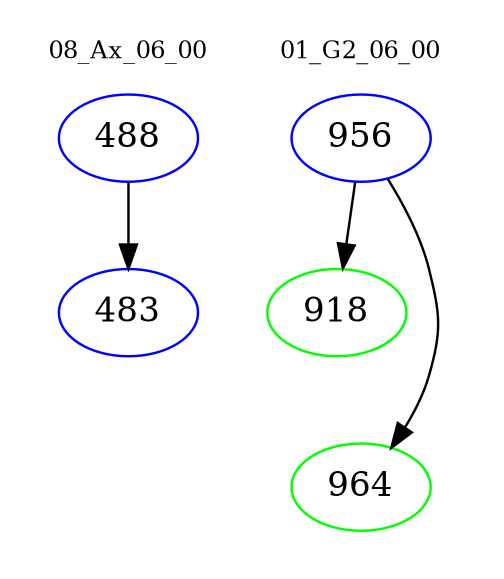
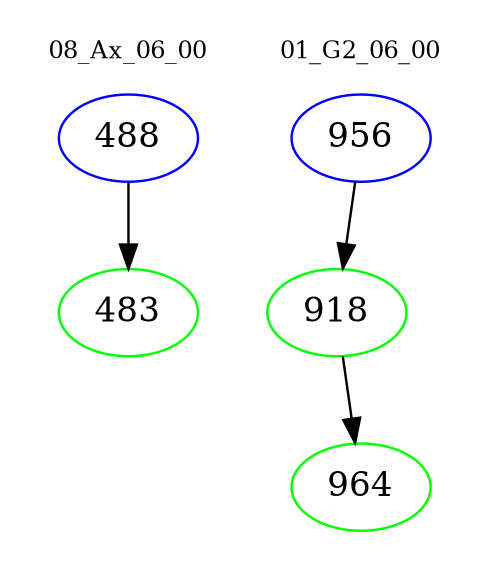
(436, 301) -> (347, 387)
(128, 313) -> (128, 313)
